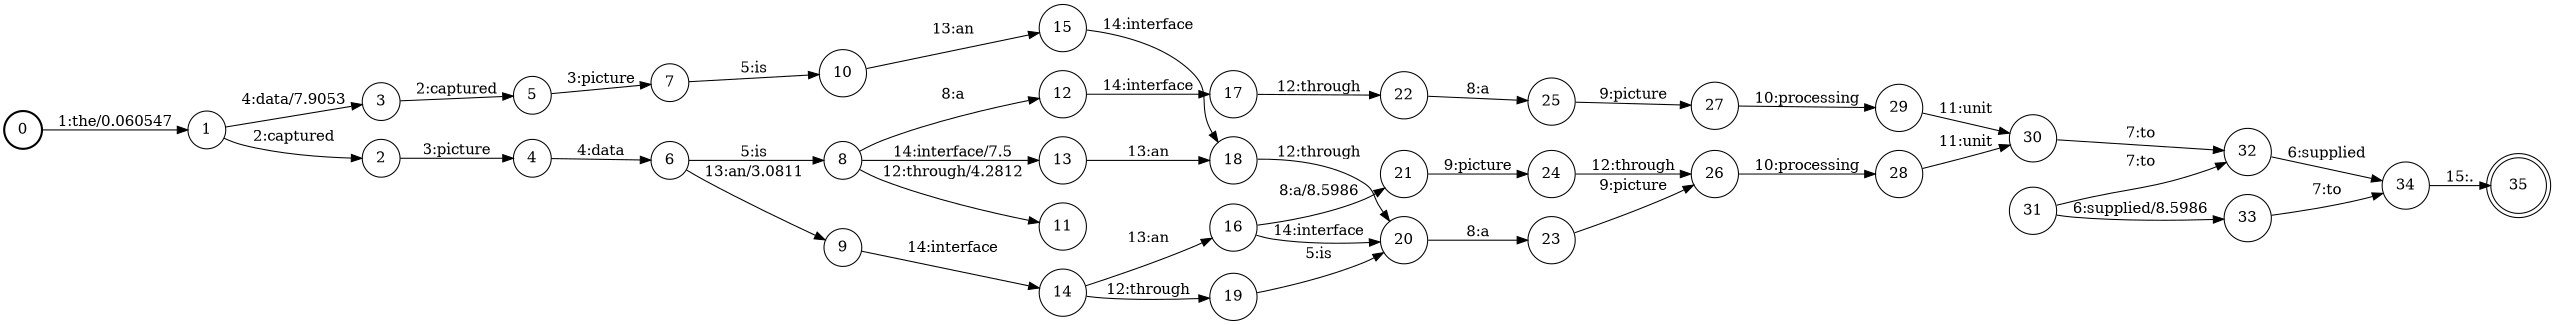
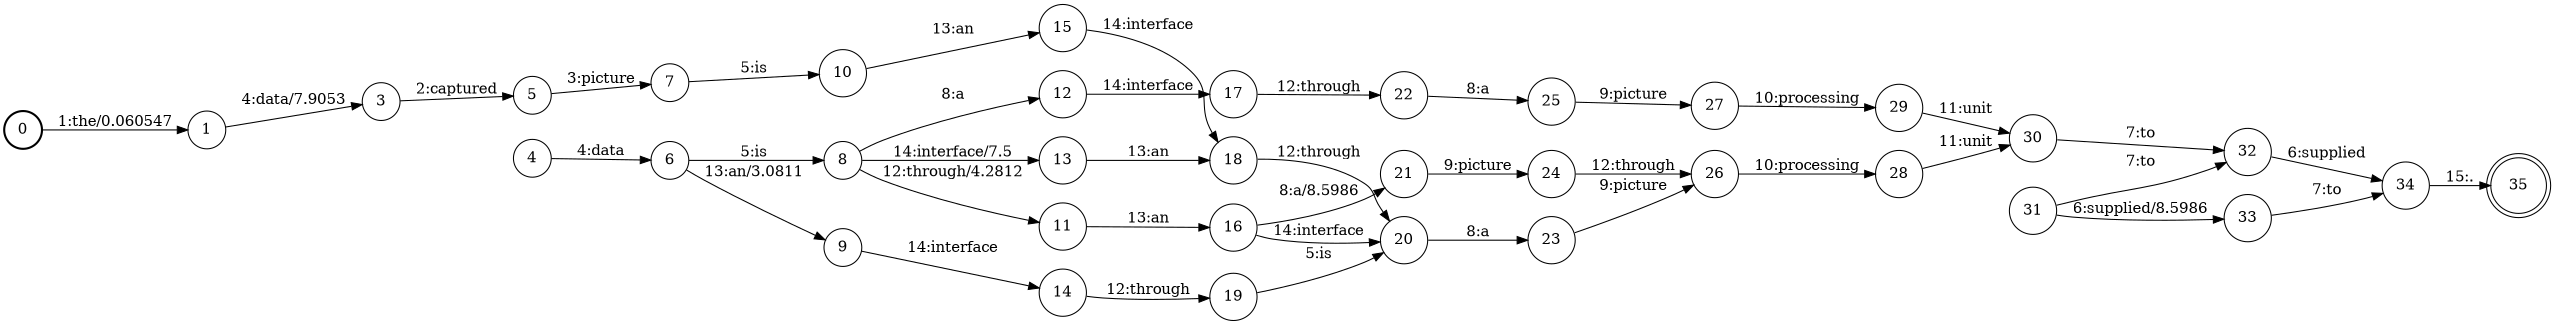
(381, 158) -> none
(1145, 266) -> (1143, 227)
